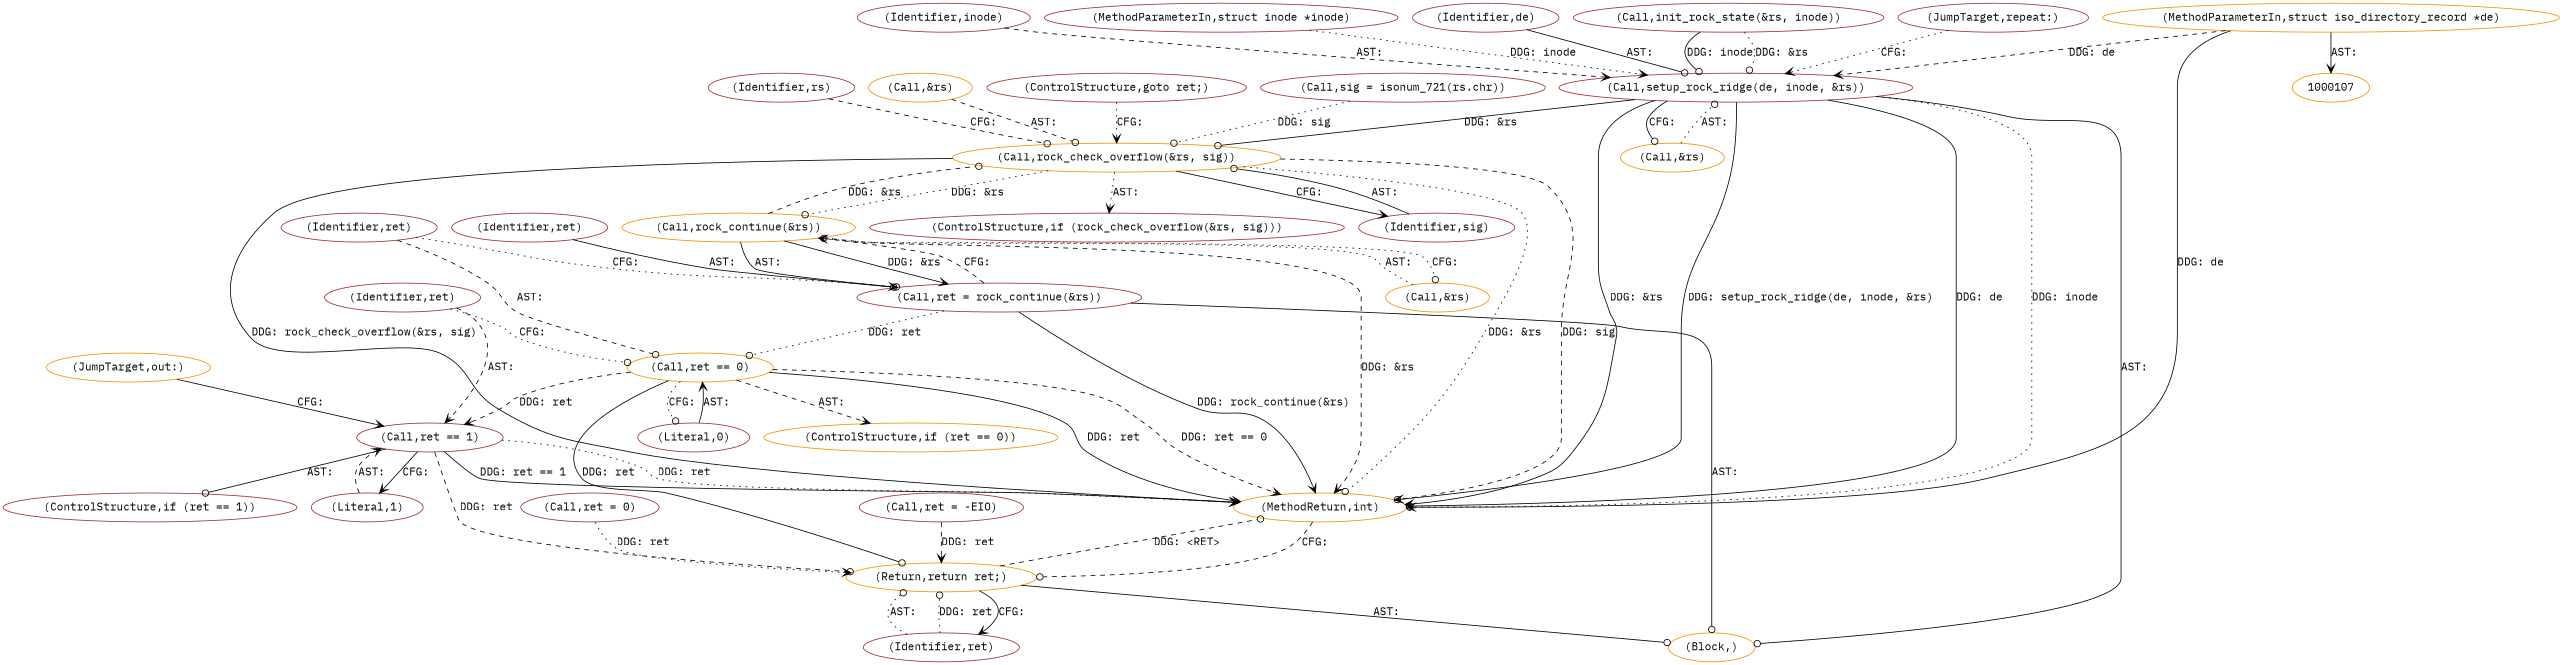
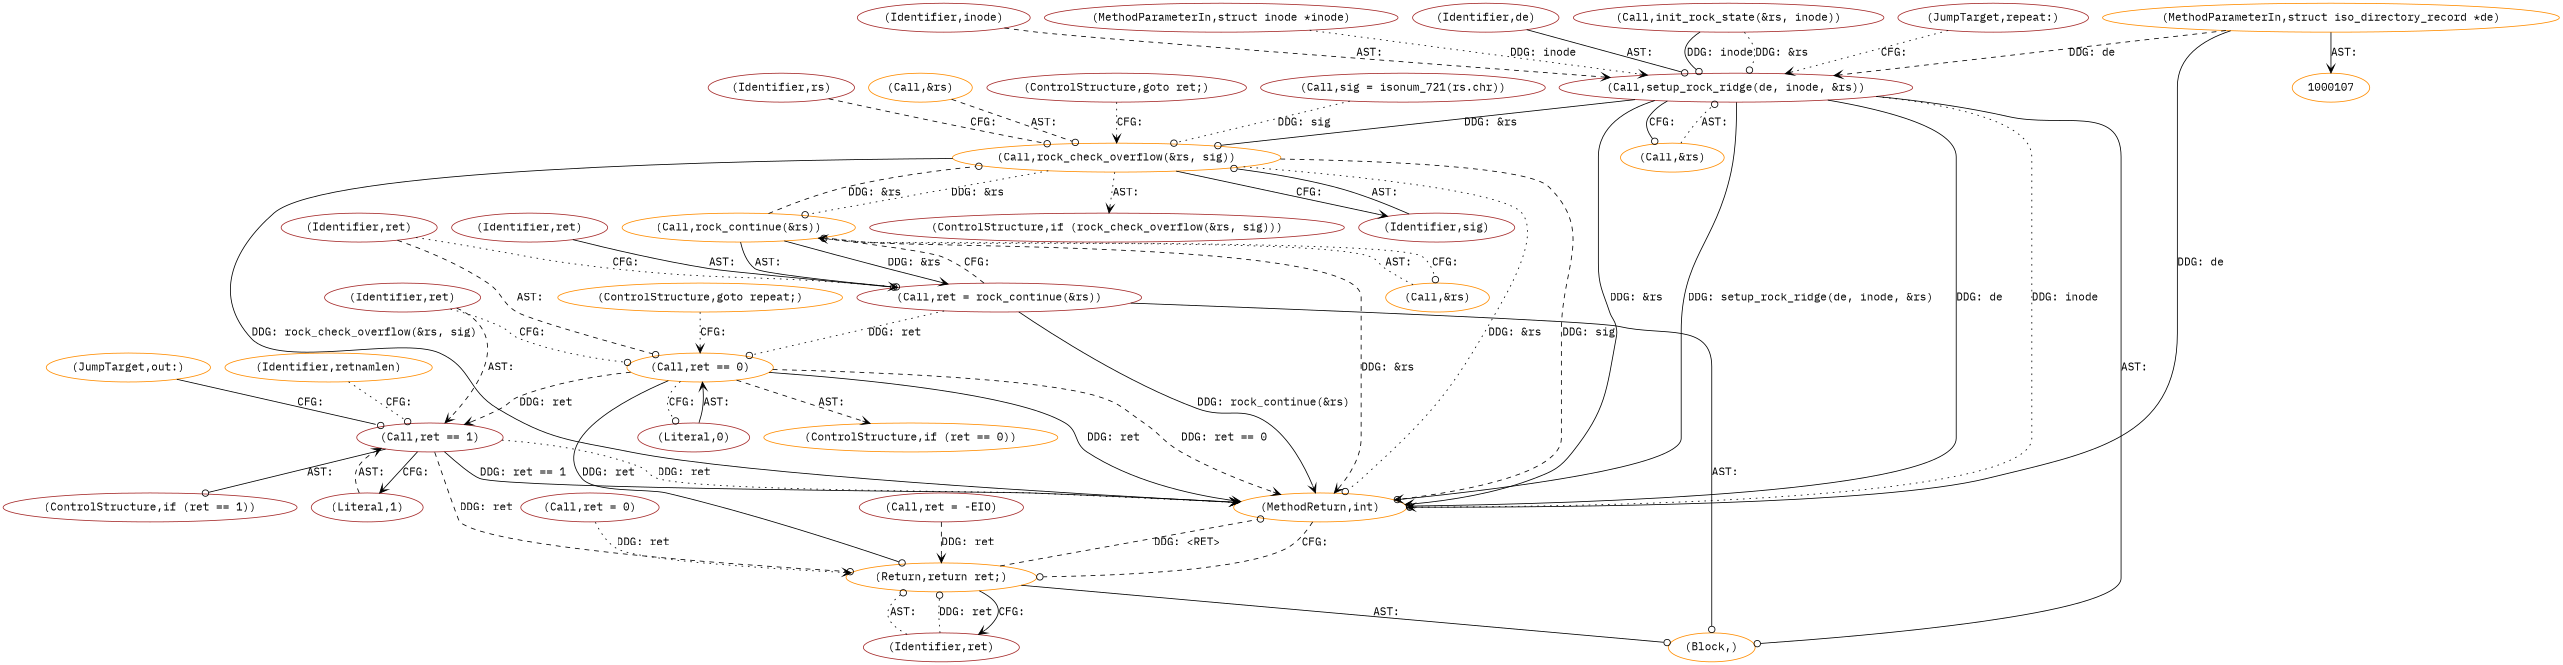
none -> (700, 298)
none -> (329, 368)
(276, 402) -> (276, 402)
